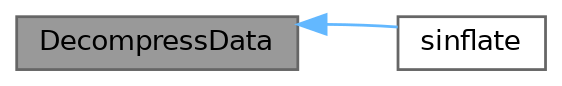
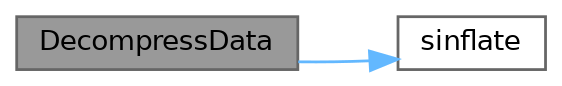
(362, 25) -> (334, 62)
